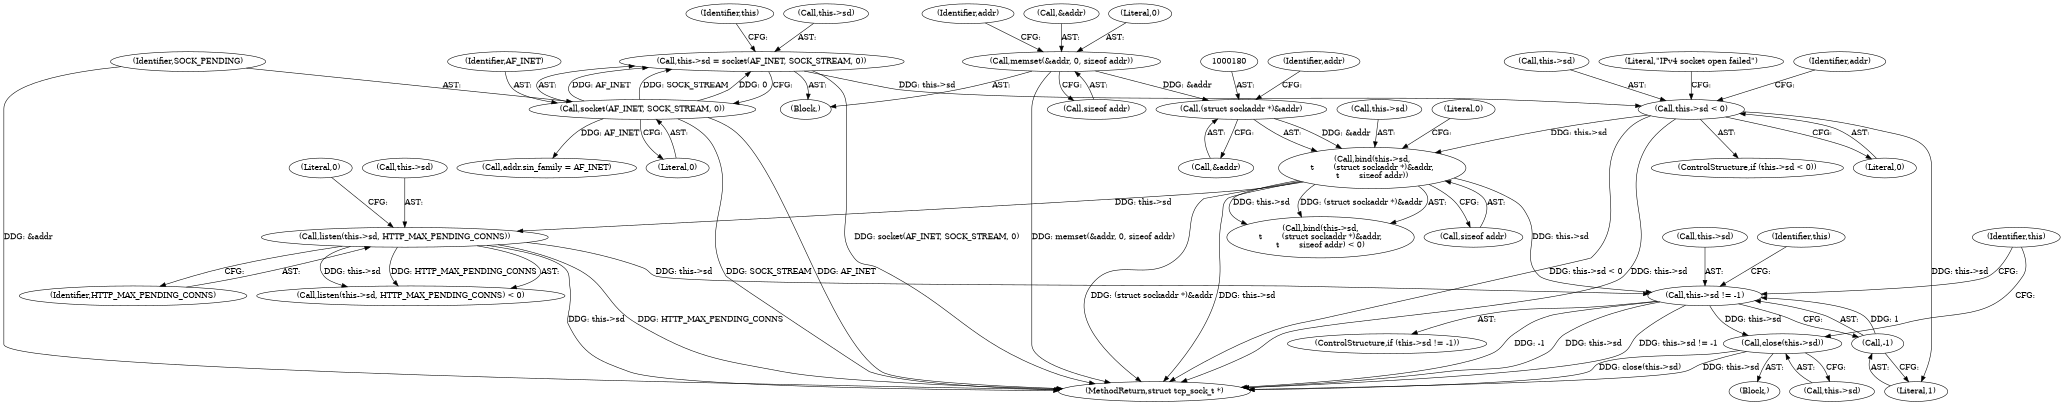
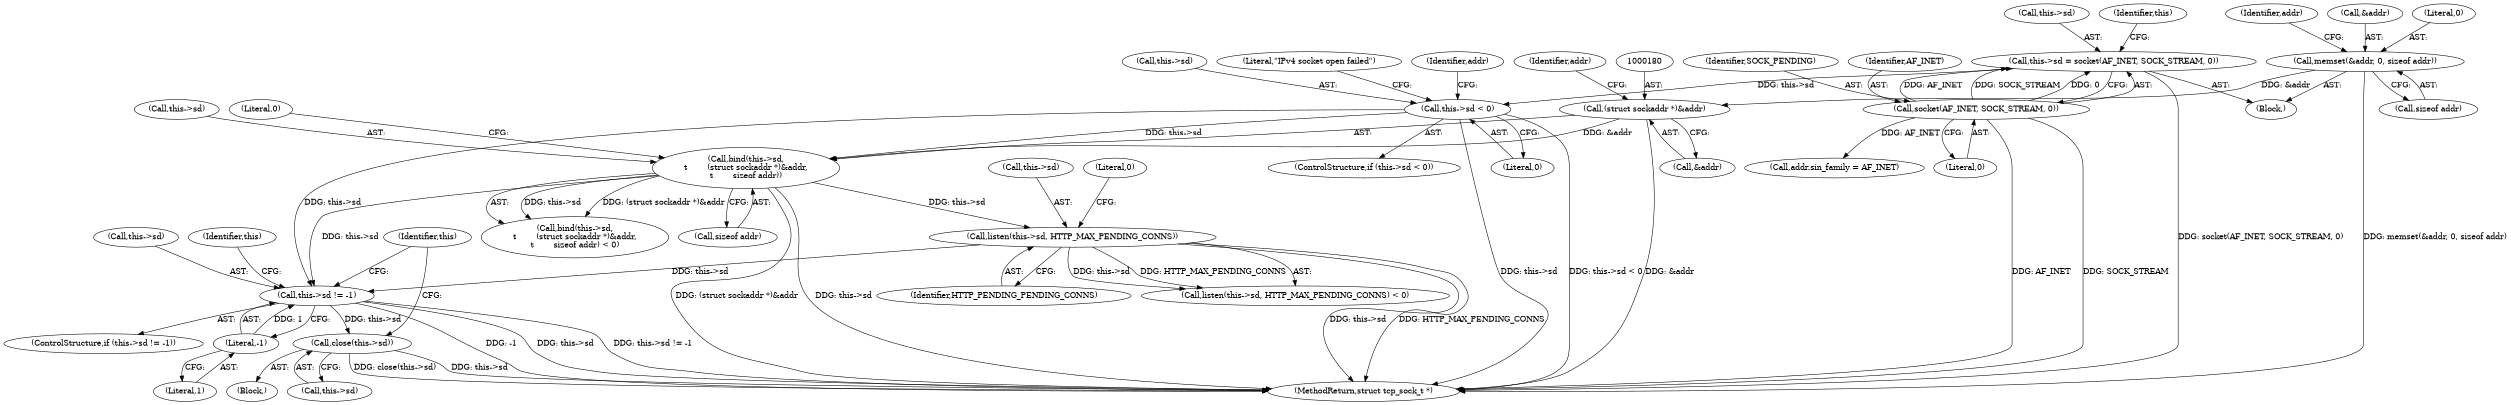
(1932, 168) -> (806, 122)
(133, 296) -> (1004, 296)
(1878, 344) -> (246, 344)
(346, 372) -> (1630, 311)
